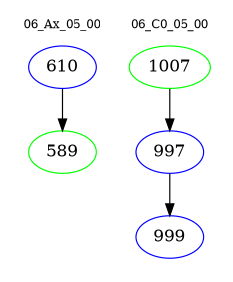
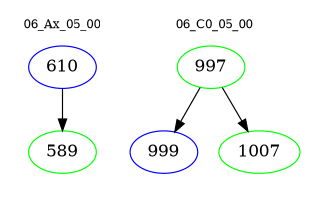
(170, 104) -> (232, 104)
(170, 152) -> (211, 67)
